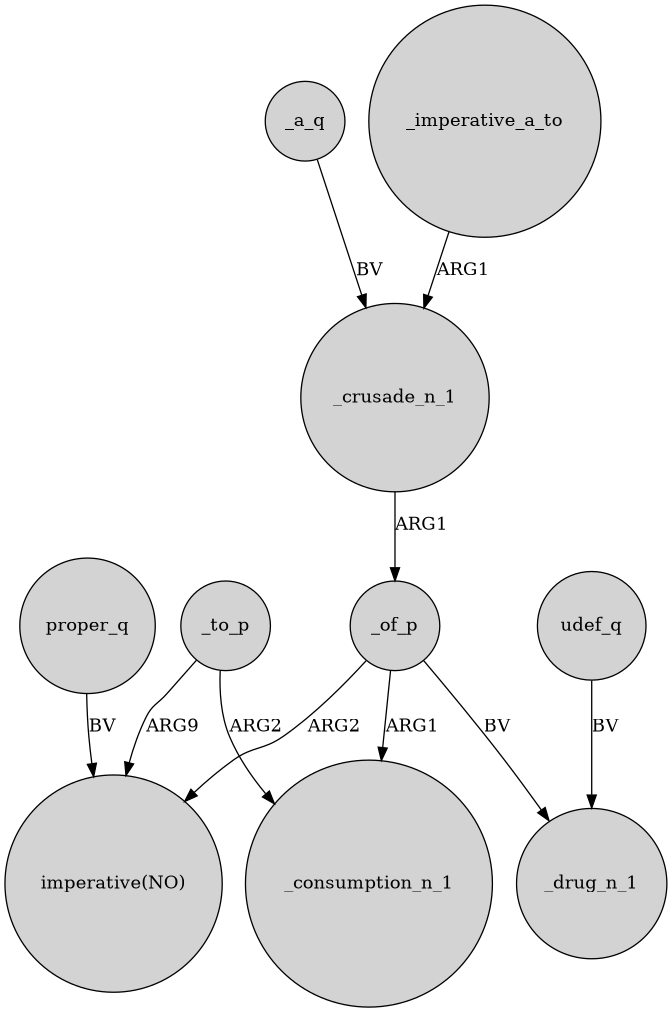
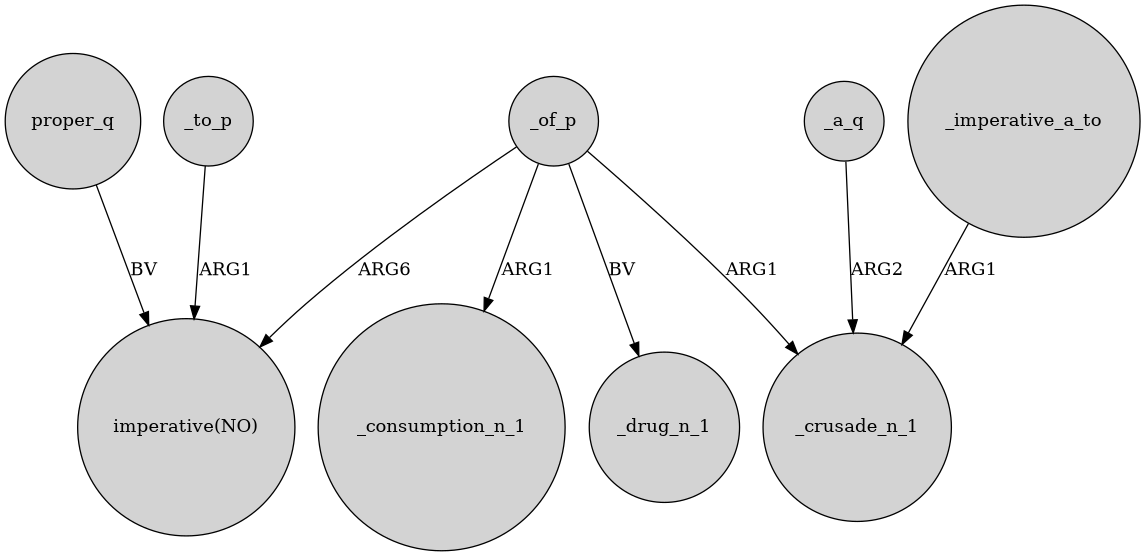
(370, 270) -> (877, 270)
(395, 530) -> (691, 245)
(592, 626) -> none
(173, 727) -> (226, 270)
(334, 727) -> (385, 270)
(230, 737) -> none
